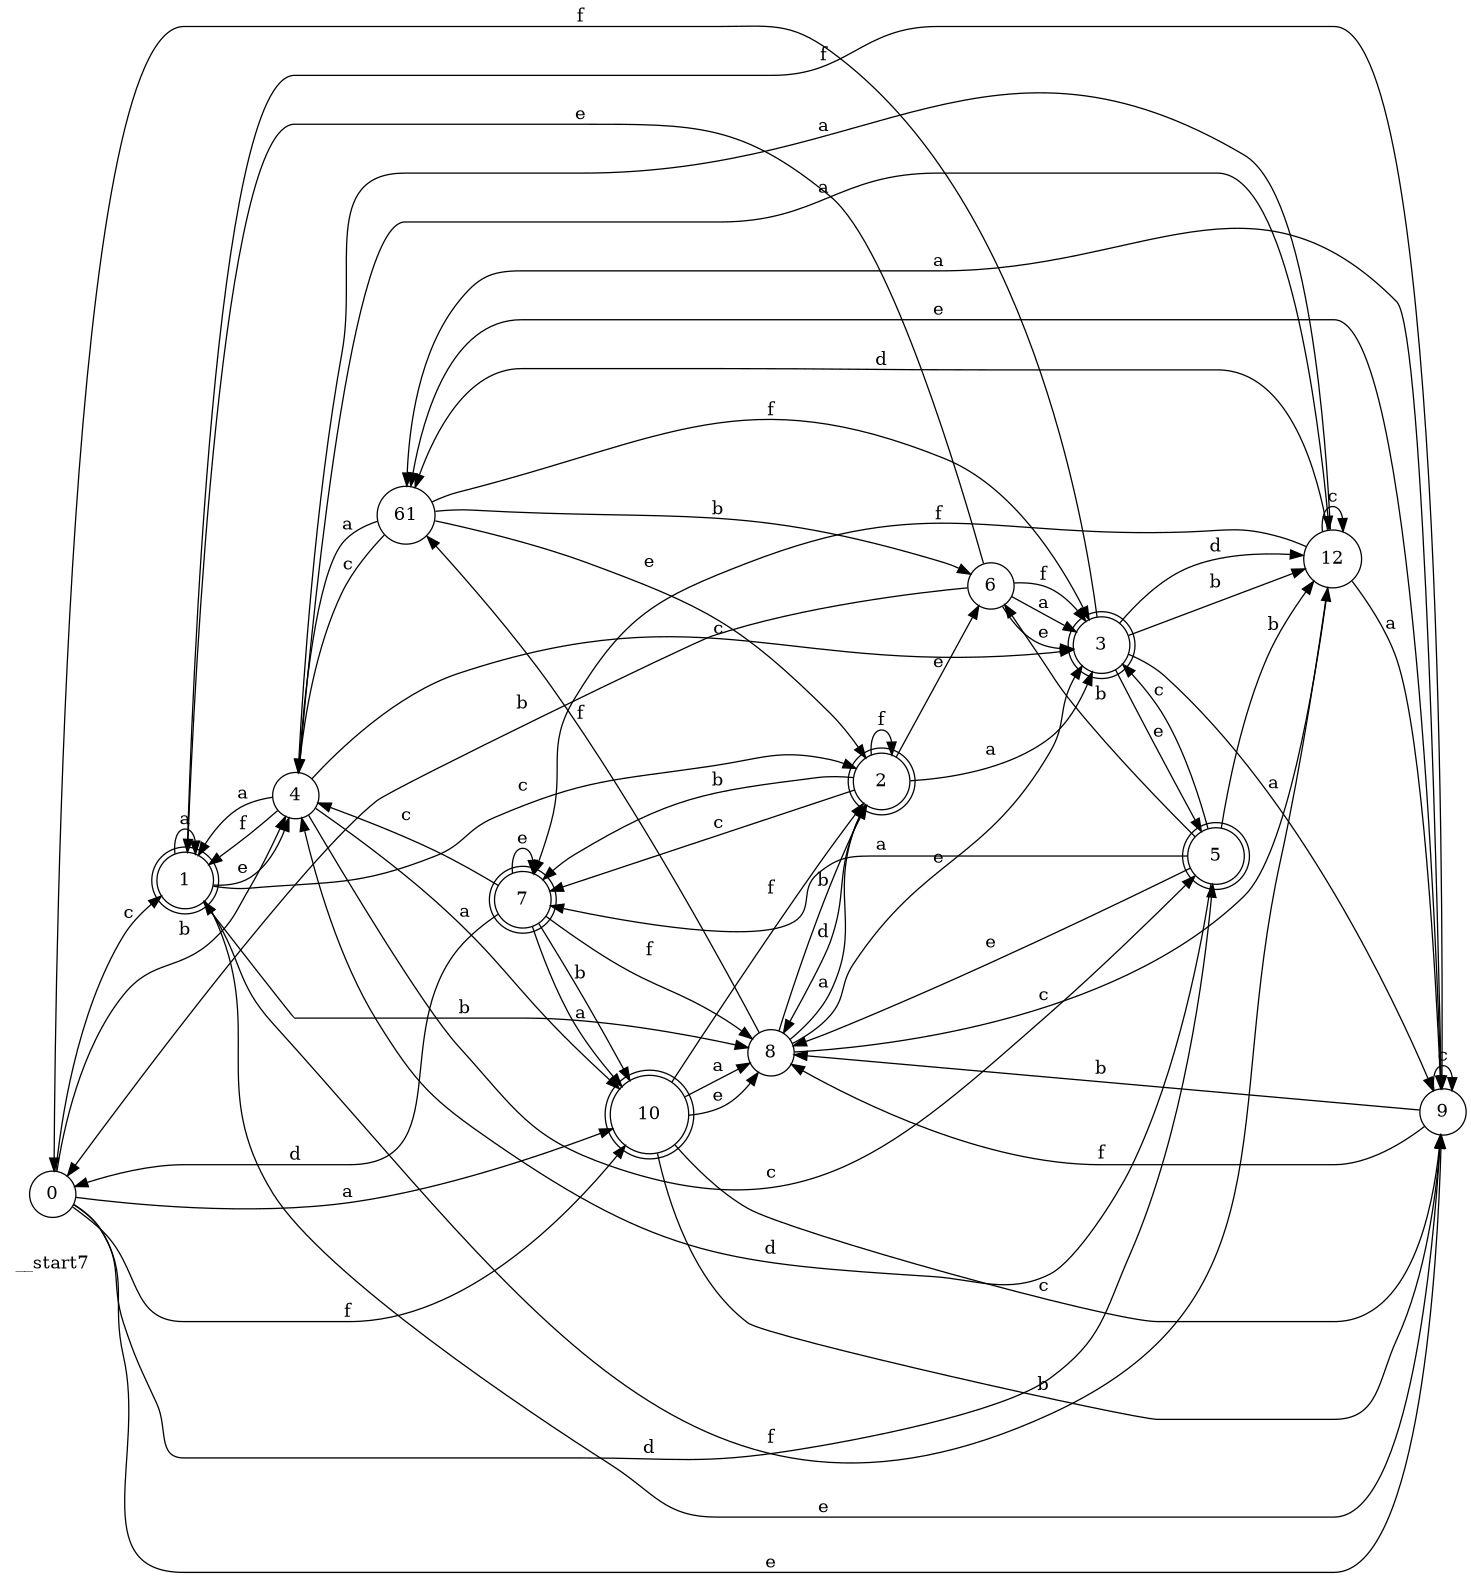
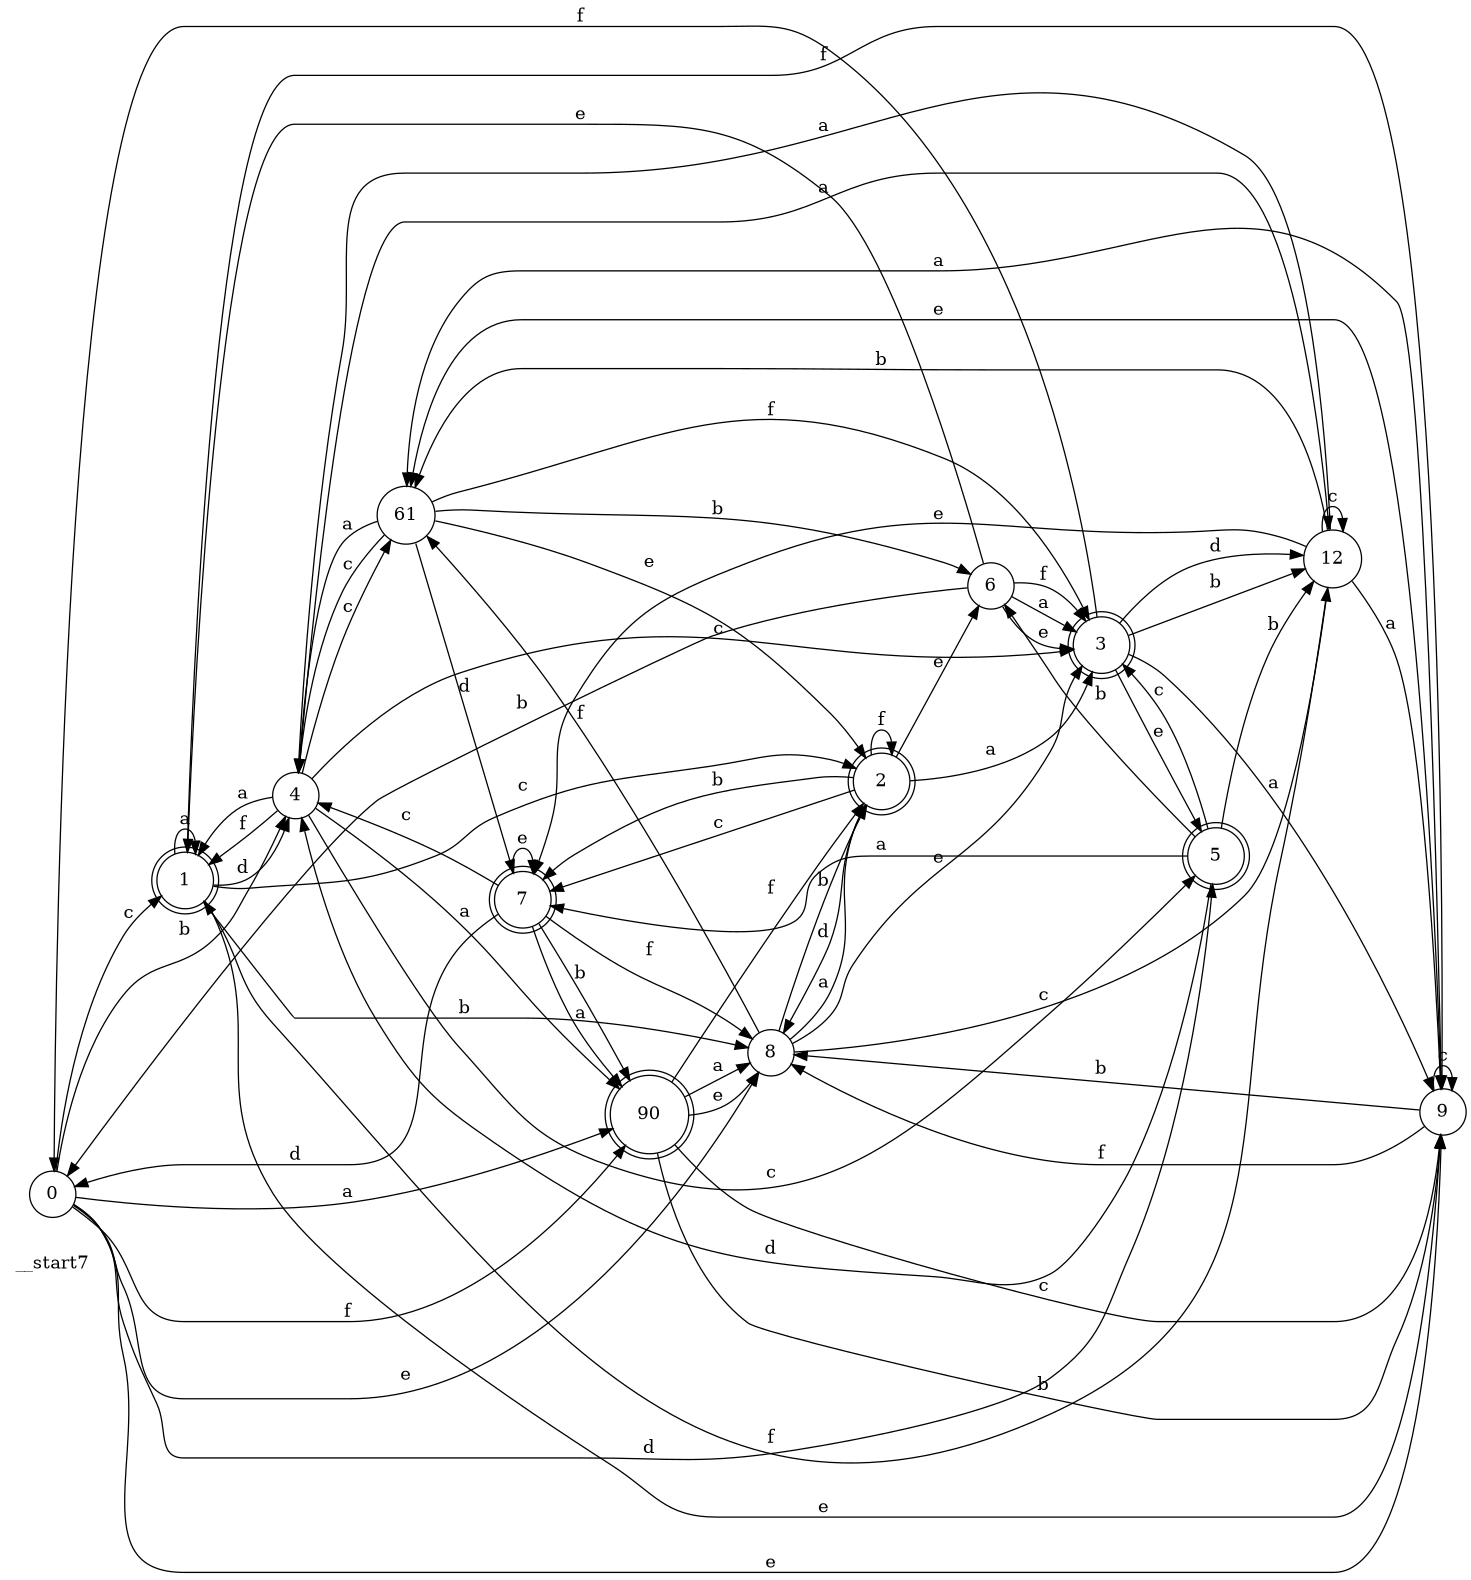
(882, 360) -> (882, 360)
(939, 515) -> (939, 515)
none -> (335, 659)
none -> (463, 702)
(243, 868) -> (243, 868)
(1000, 959) -> (413, 1390)
(649, 1115) -> (649, 1115)
